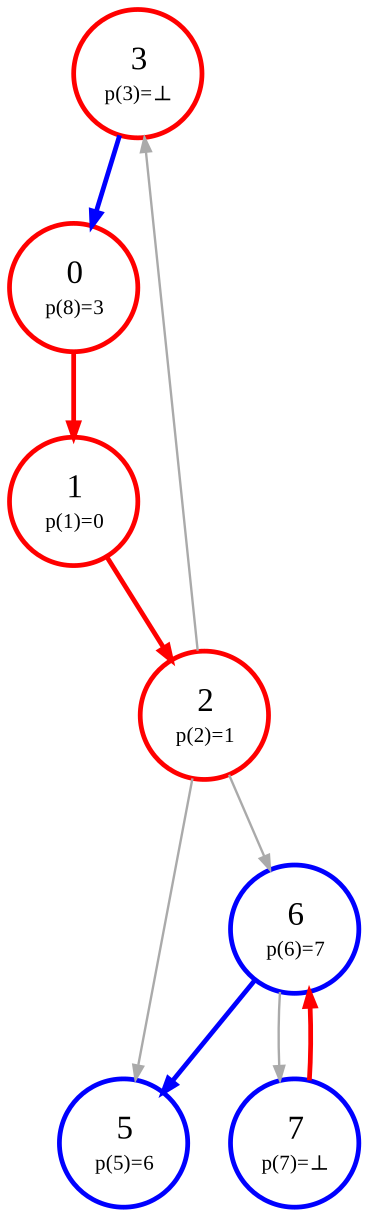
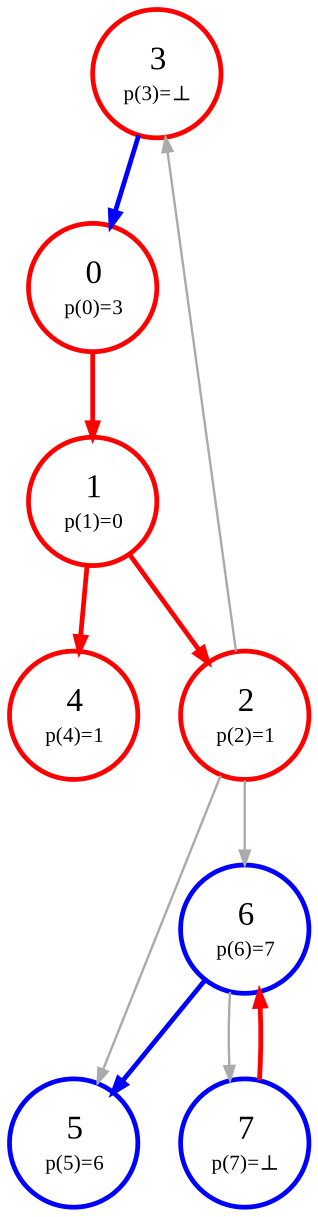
(75, 308) -> (94, 308)
none -> (74, 715)
